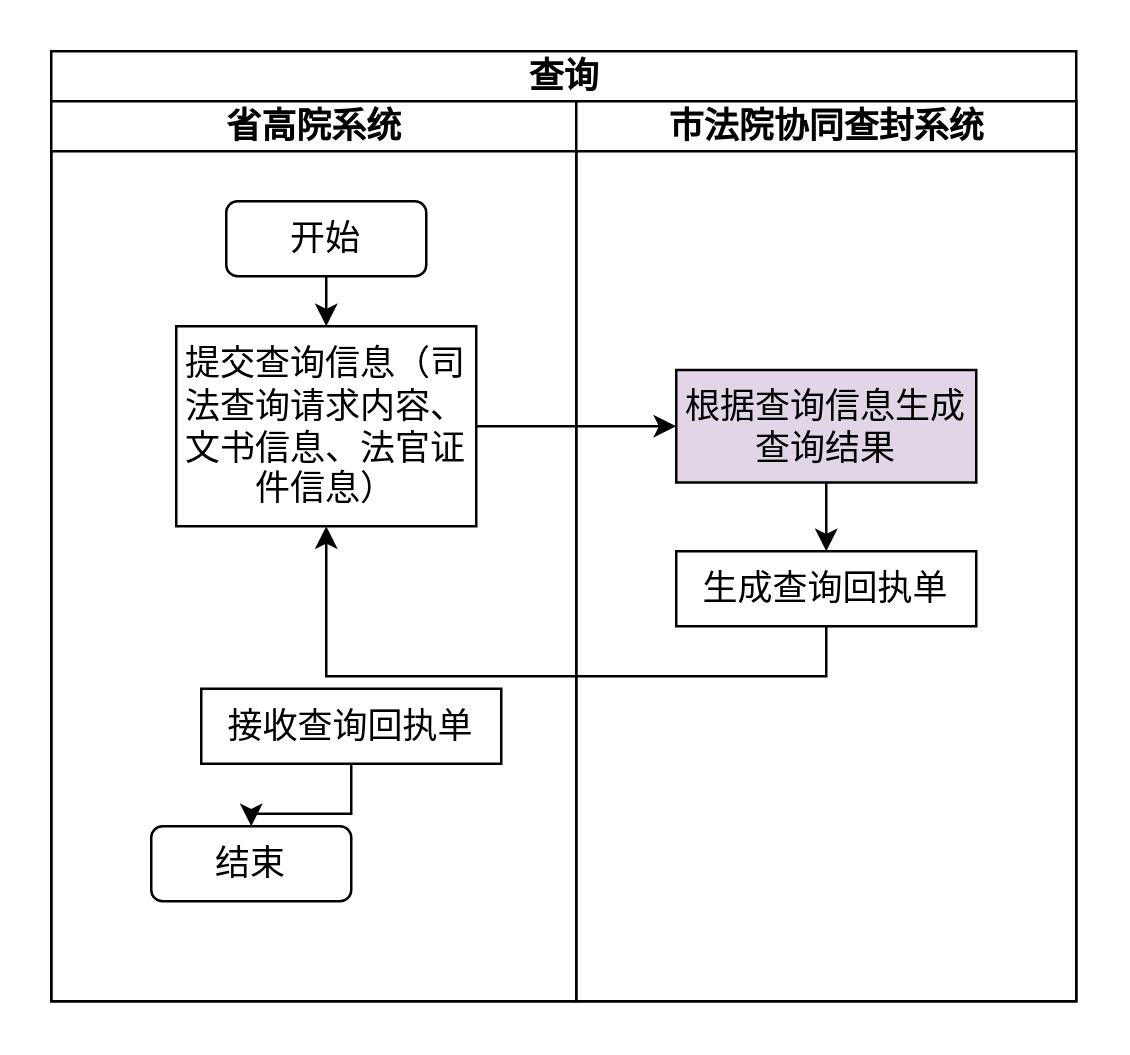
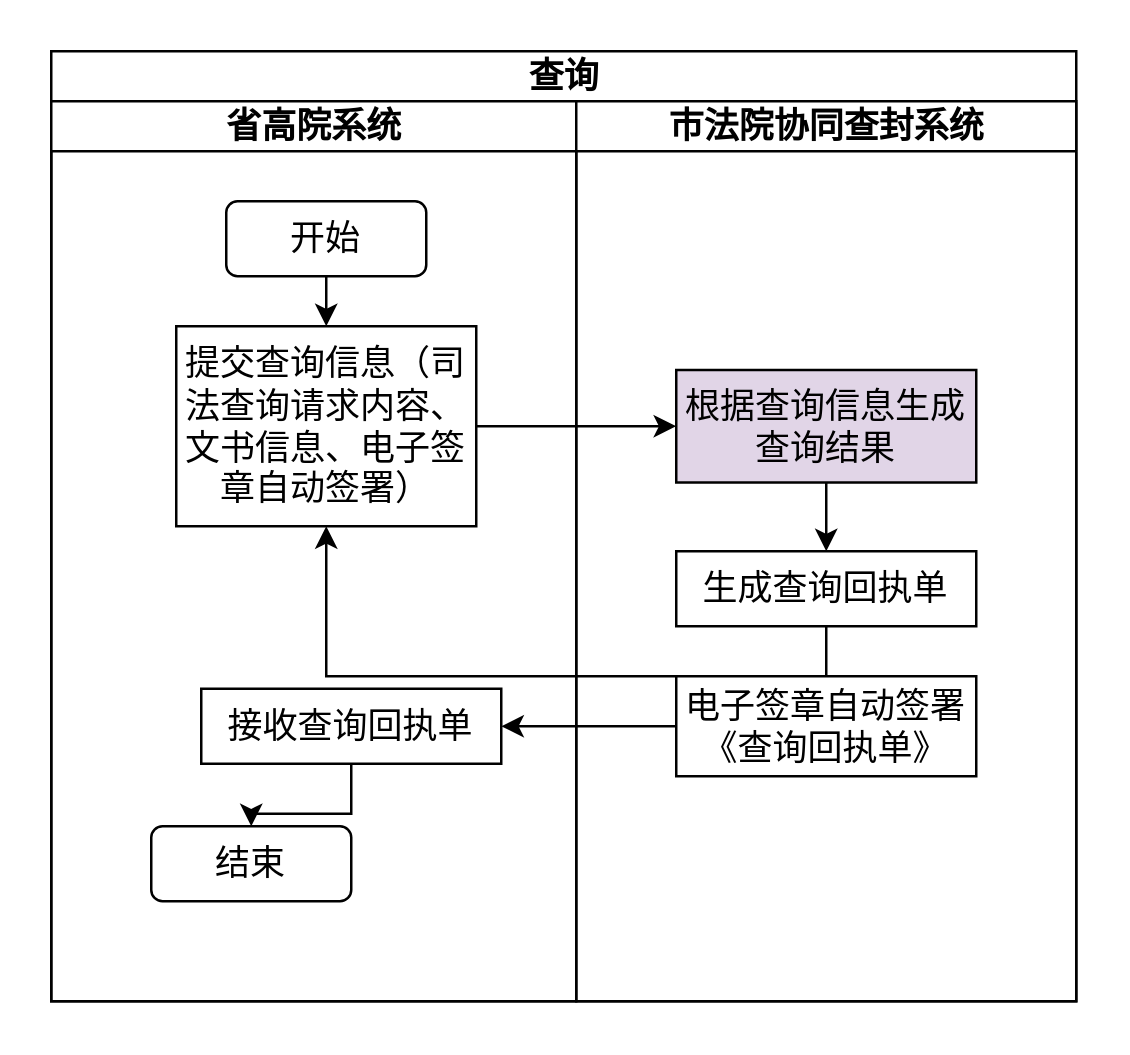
(326, 426) -> (326, 426)
none -> (629, 726)
none -> (826, 726)
